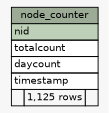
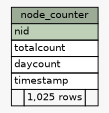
(55, 97) -> (55, 97)
